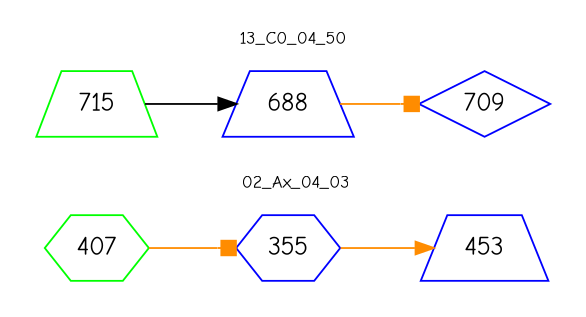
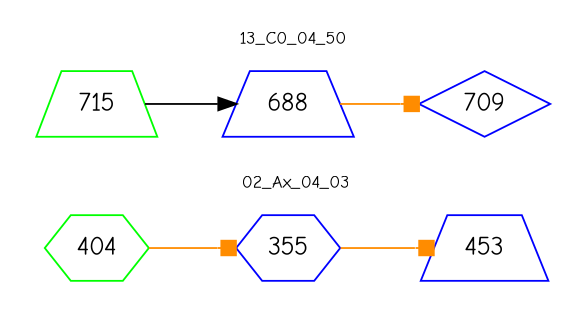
(97, 248) -> (97, 248)
(378, 248) -> (378, 248)
